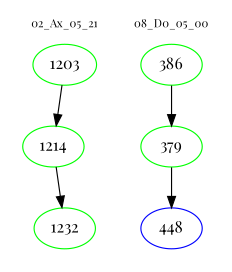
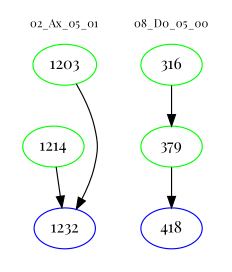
(65, 24) -> (65, 24)
(172, 65) -> (172, 65)
(60, 100) -> (97, 141)
(65, 228) -> (65, 228)
(172, 228) -> (172, 228)
